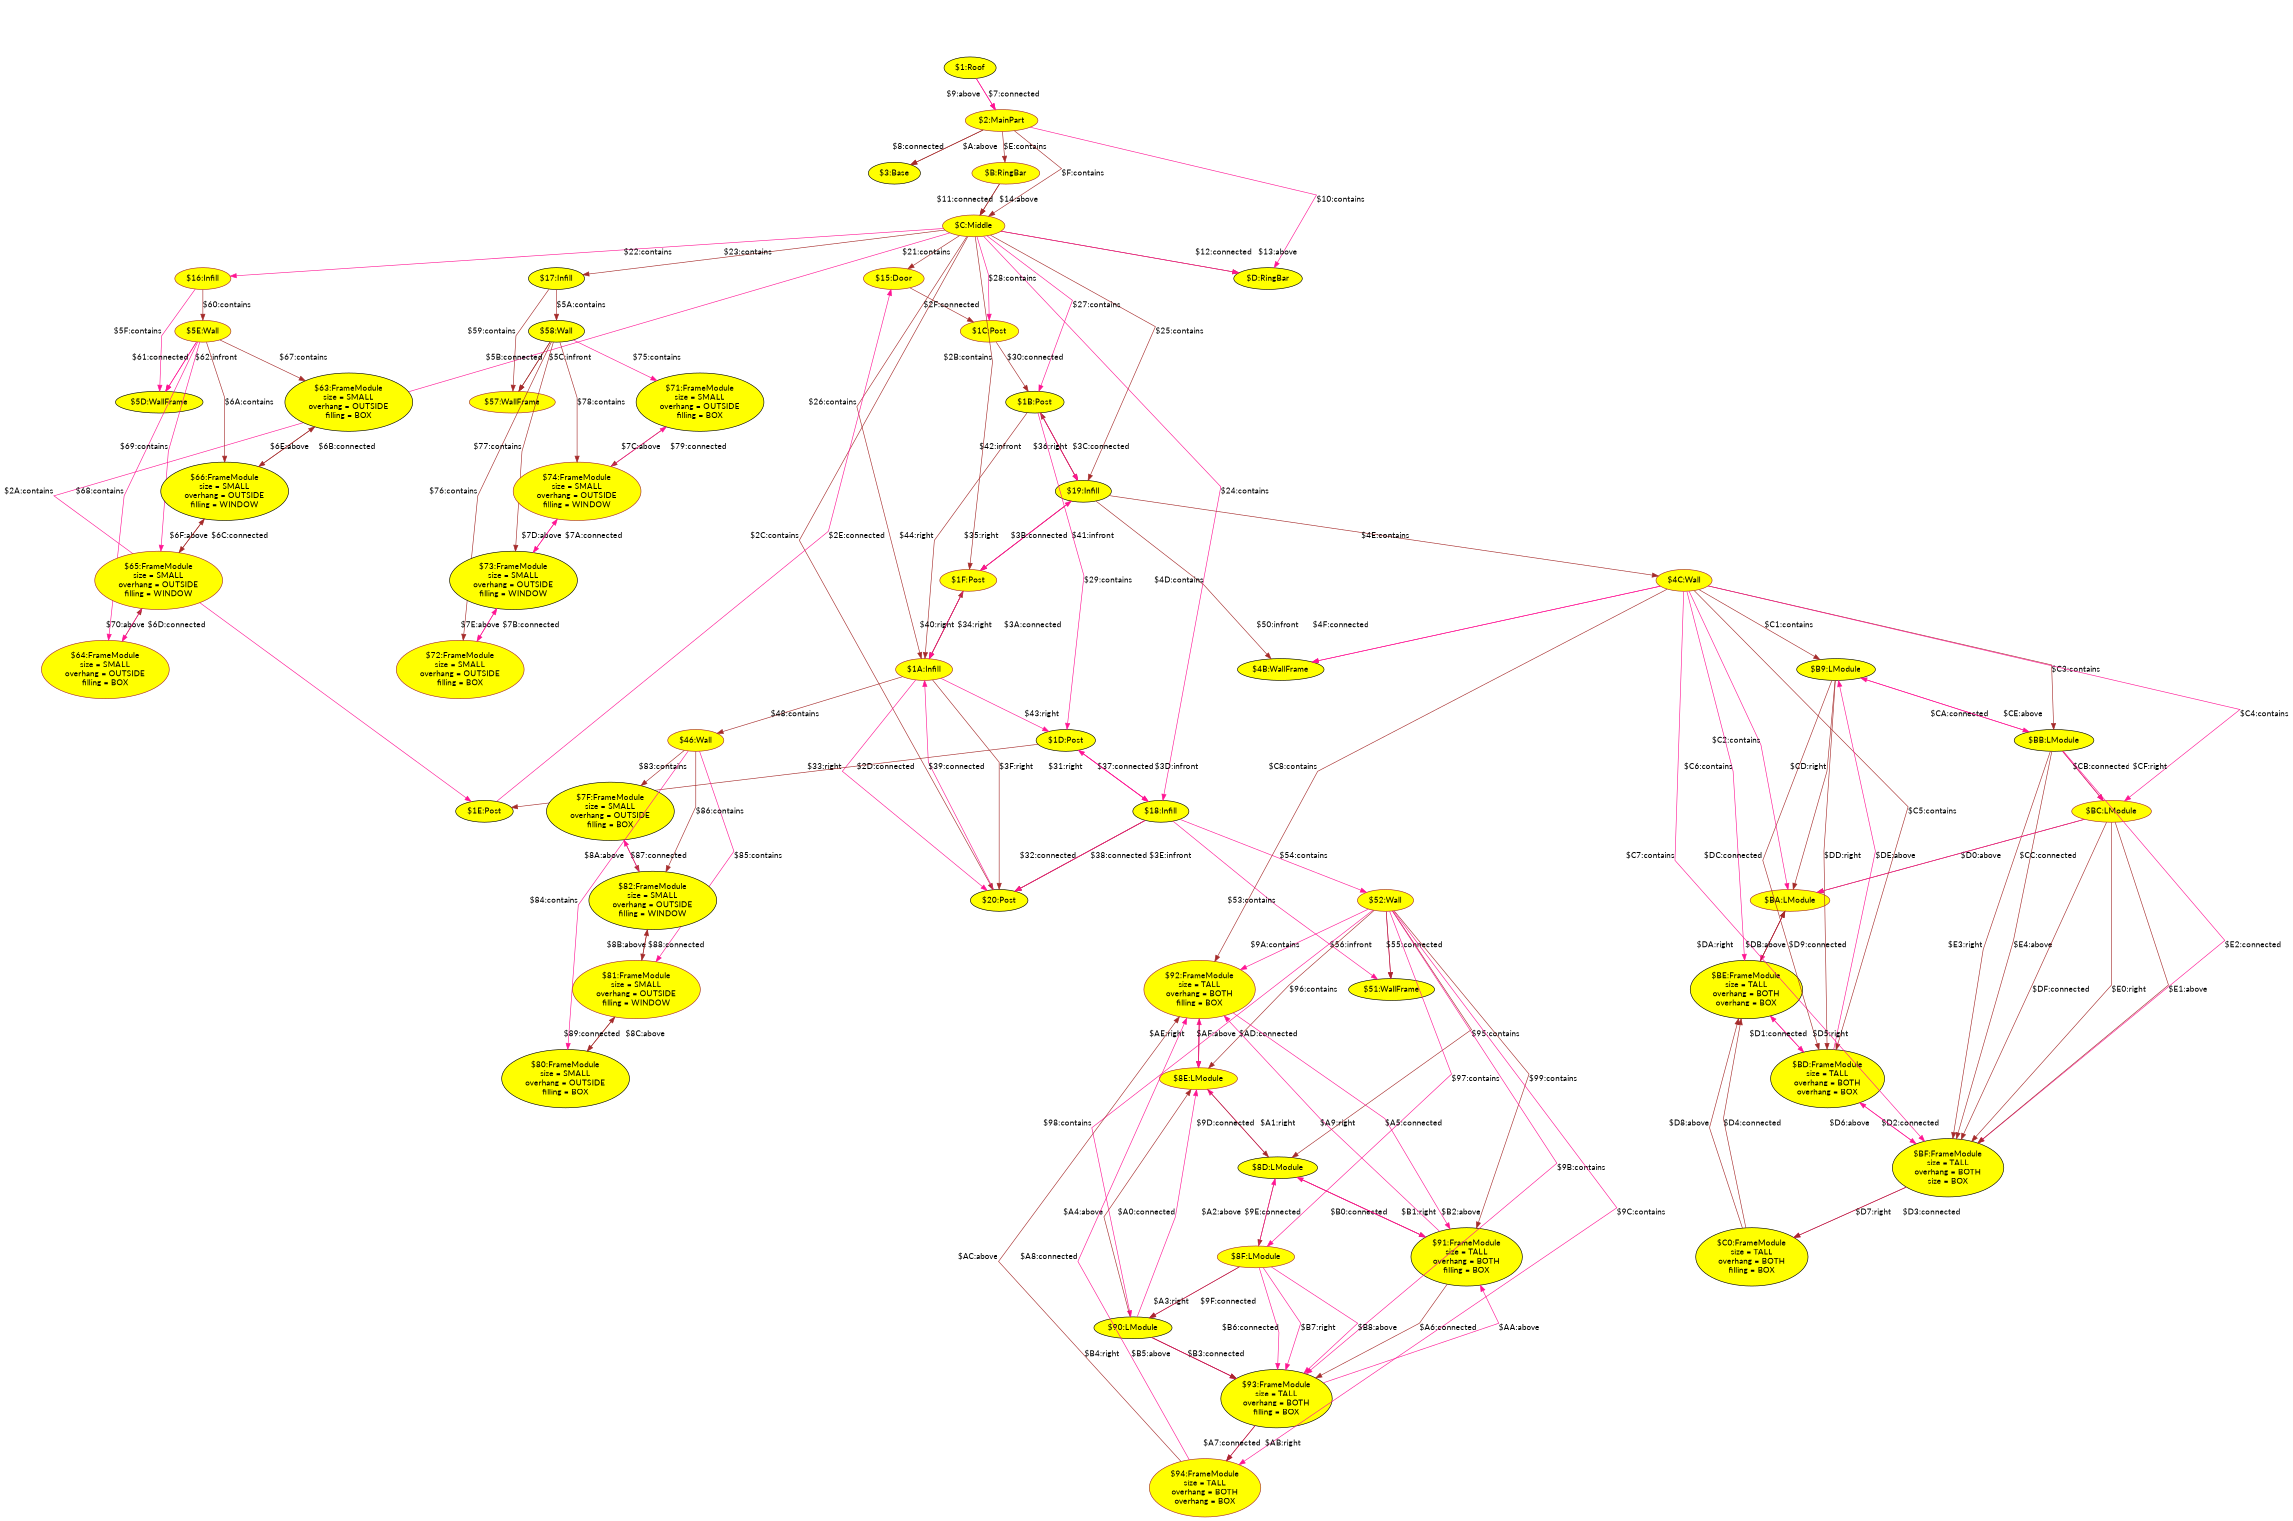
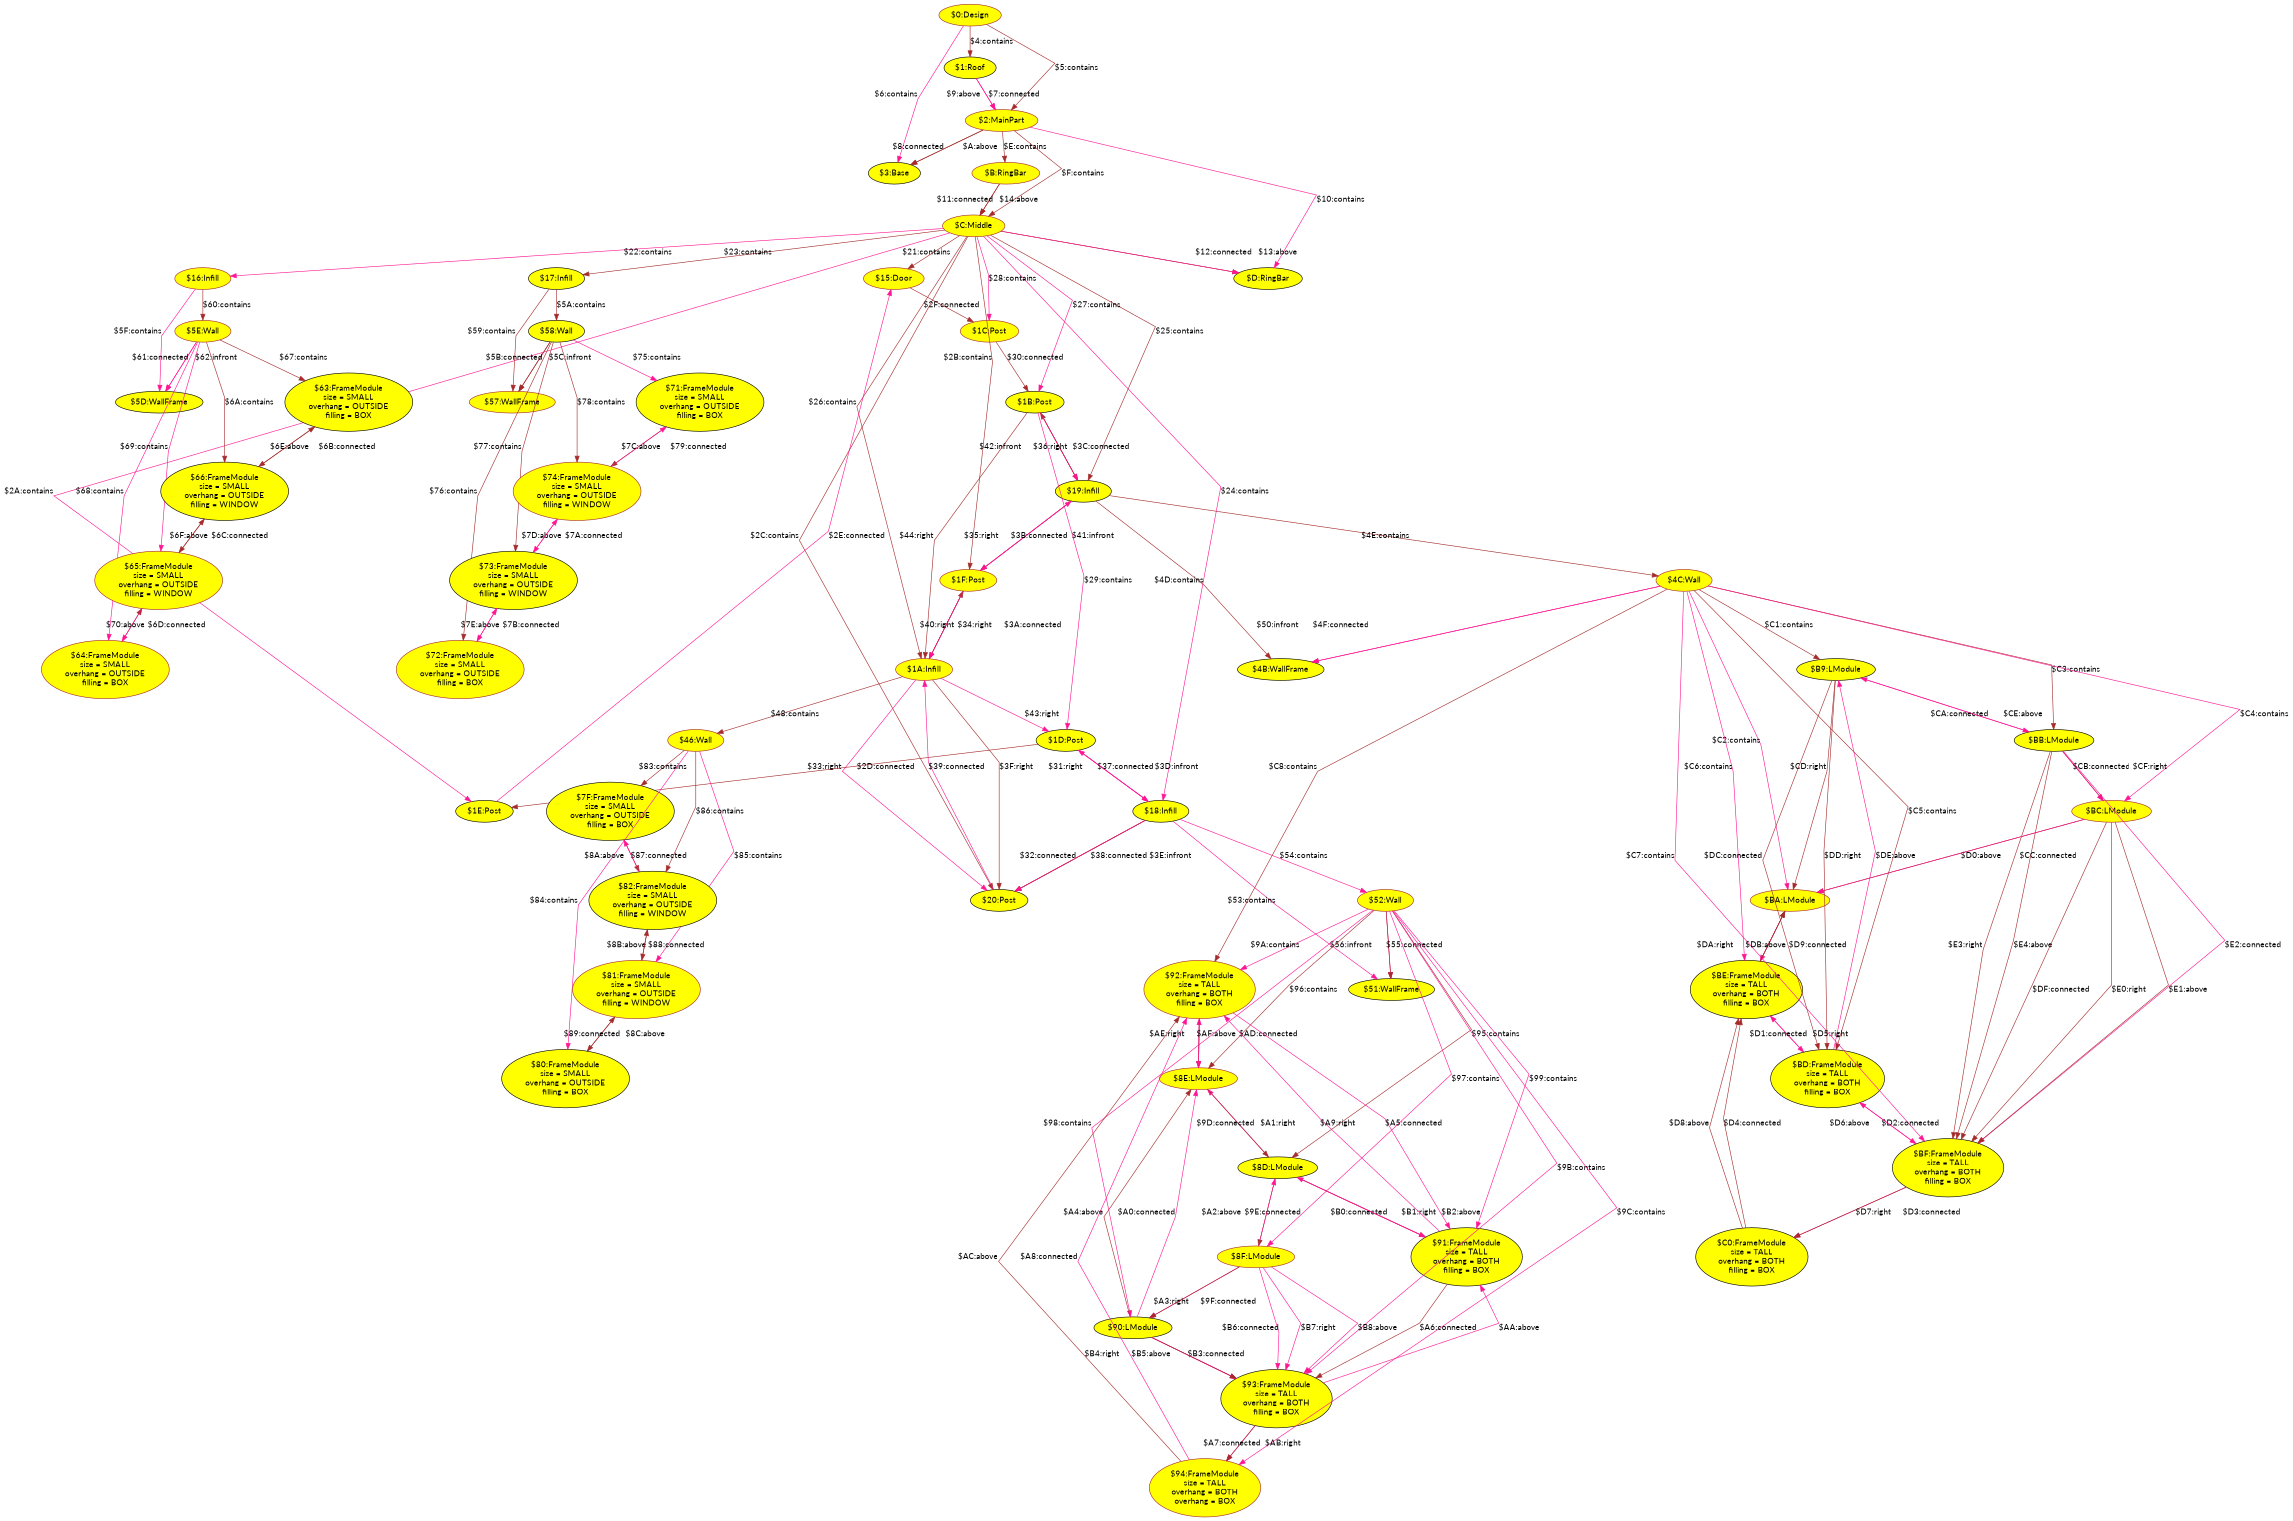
none -> (970, 15)
(1746, 990) -> (1746, 990)
(1512, 1053) -> (1512, 1053)
(1828, 1079) -> (1828, 1079)
(1948, 1168) -> (1948, 1168)
